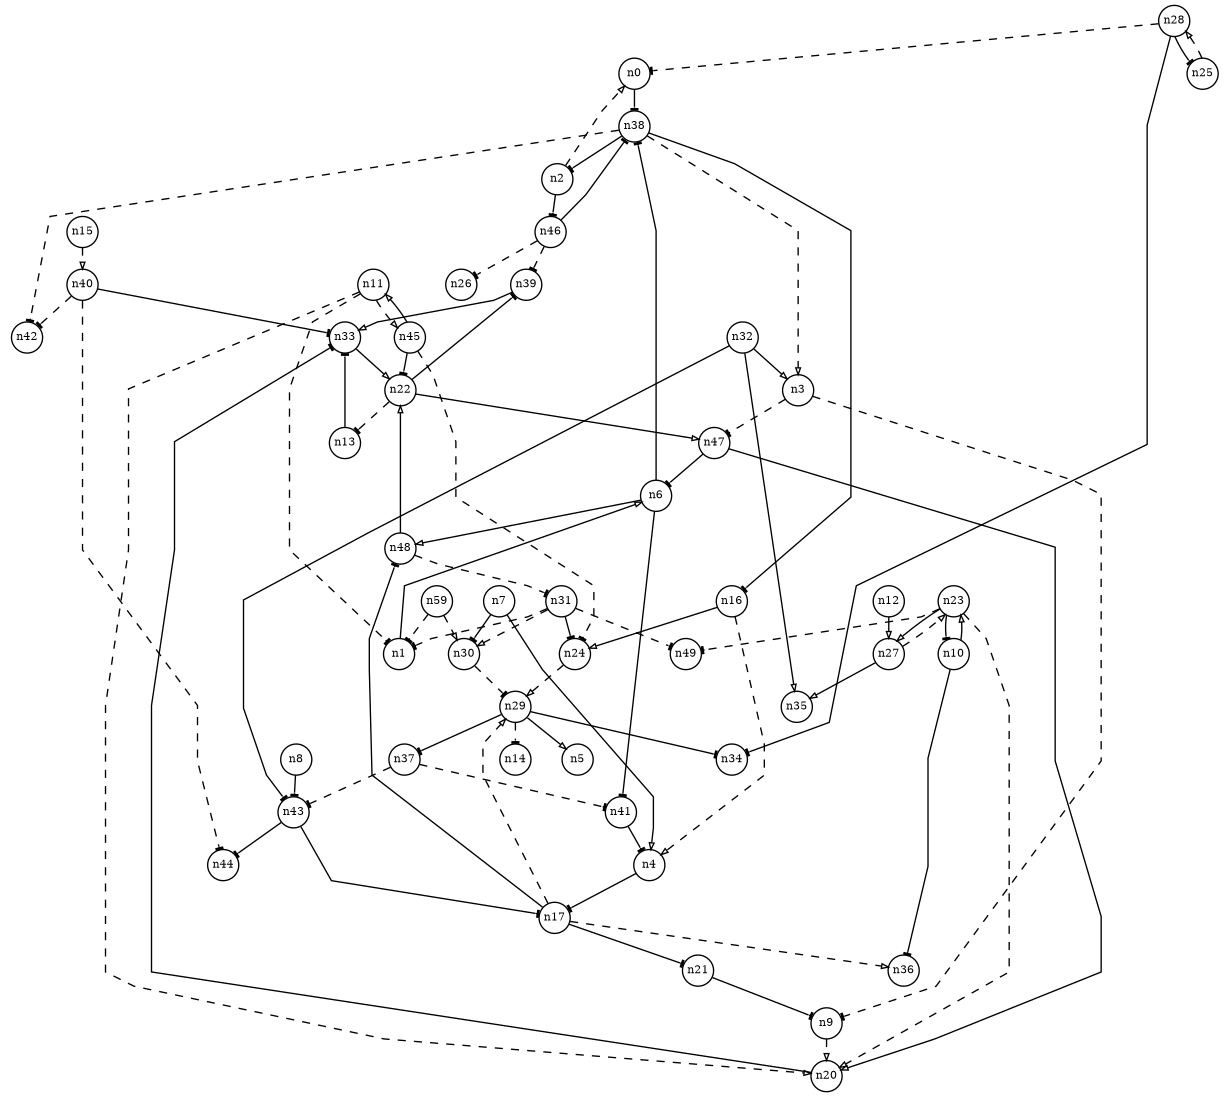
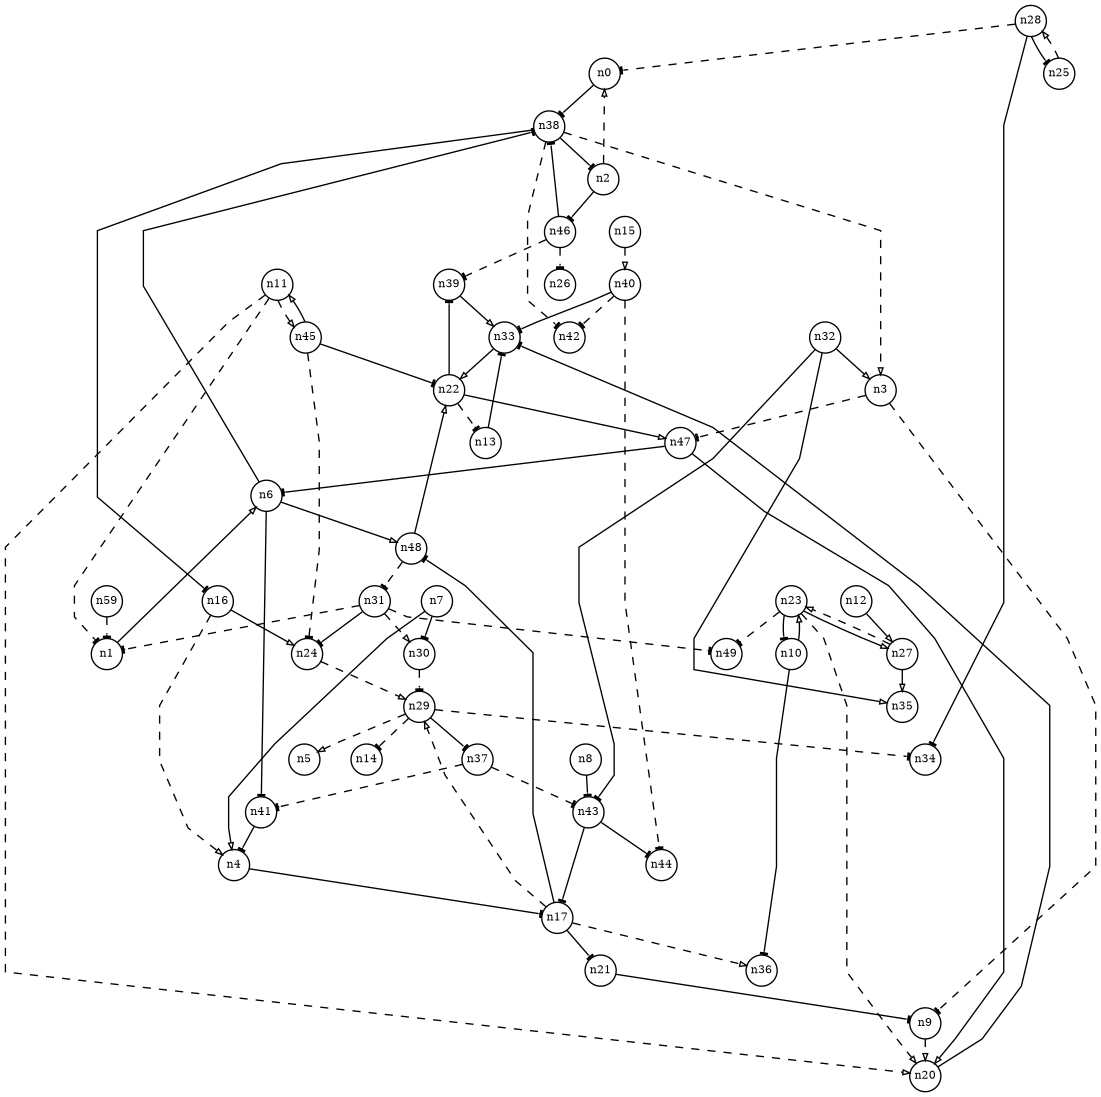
(449, 625) -> none
(544, 731) -> (365, 731)
(617, 732) -> (671, 733)
